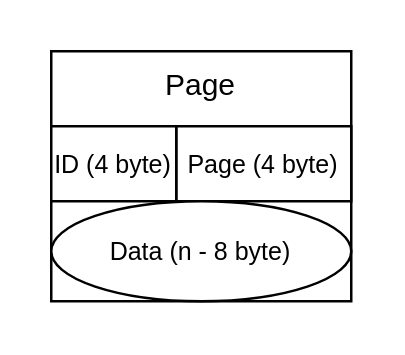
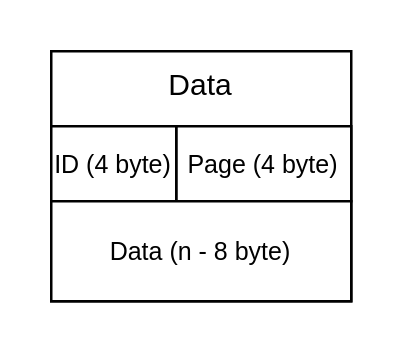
(201, 87) -> (201, 87)
(201, 251) -> (201, 251)
